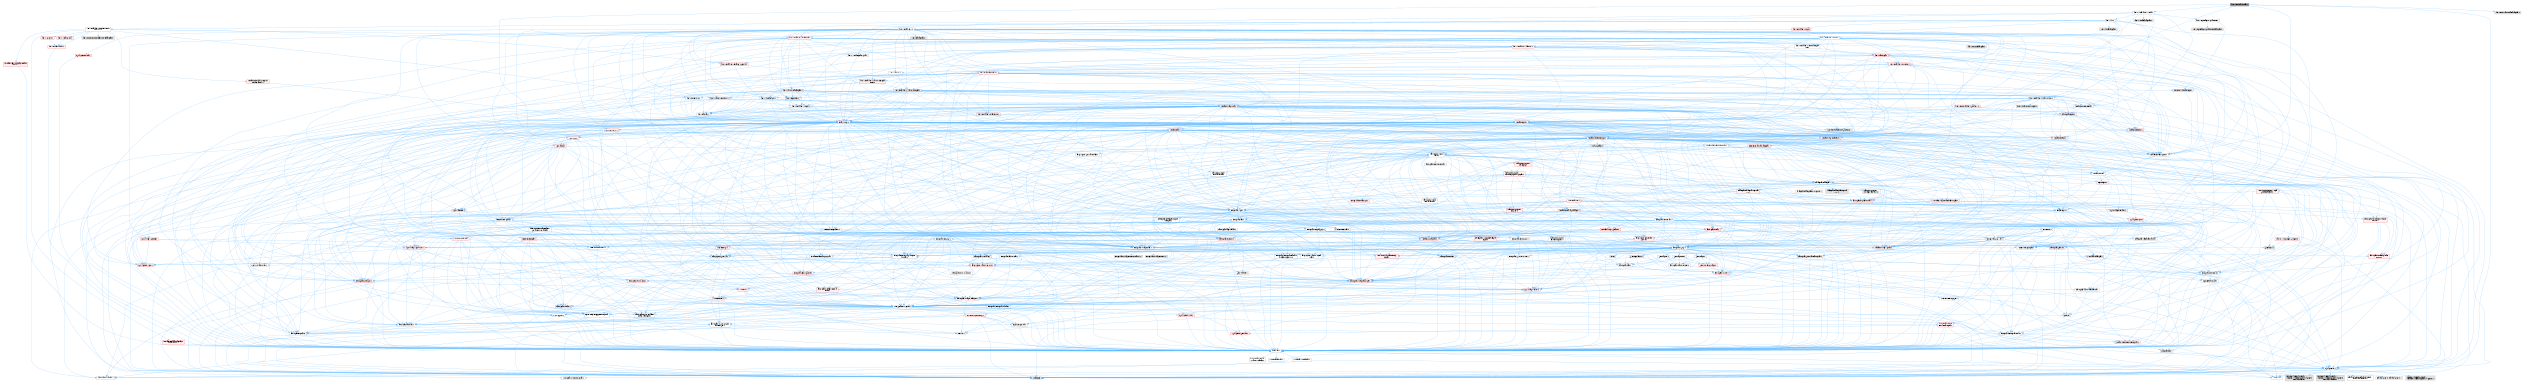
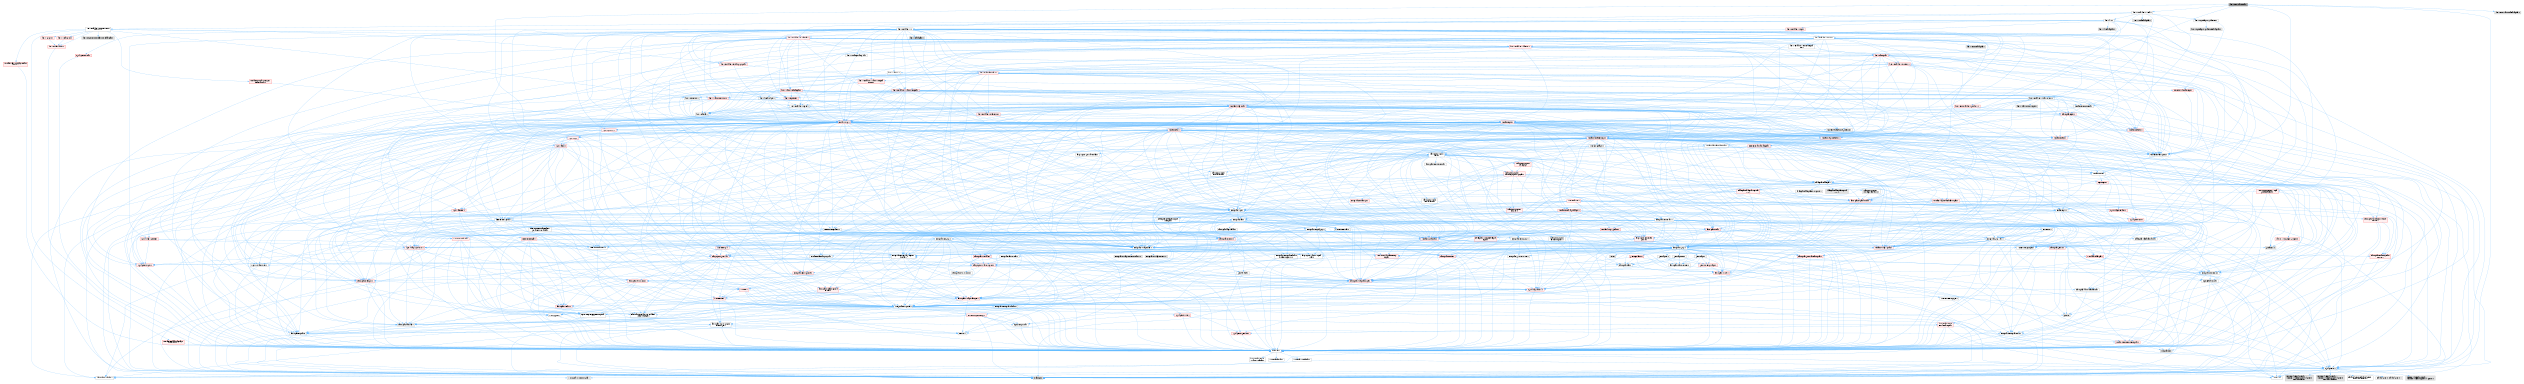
(645, 315) -> (643, 315)
